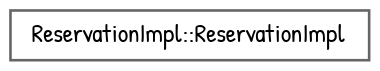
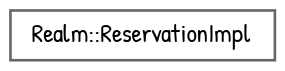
(190, 35) -> (143, 35)
